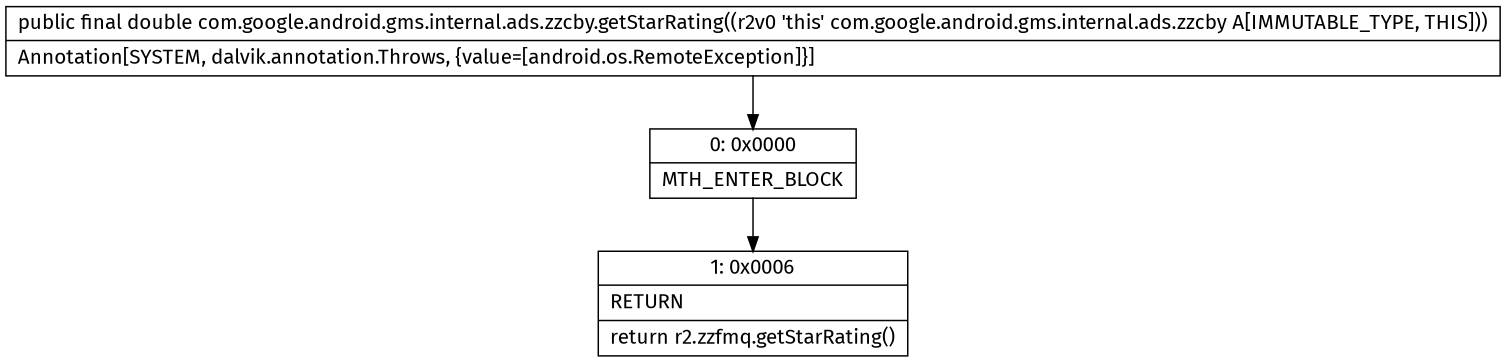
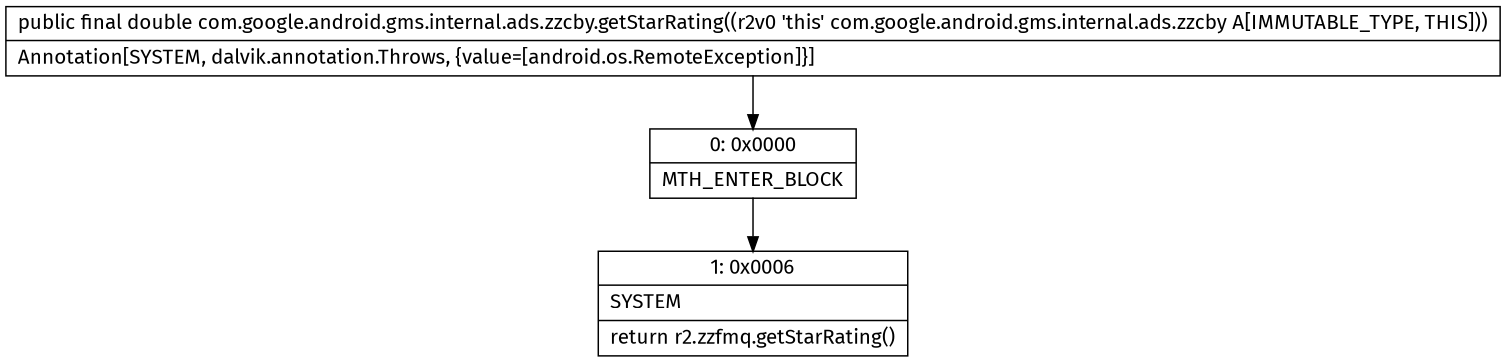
(648, 302) -> (646, 302)
